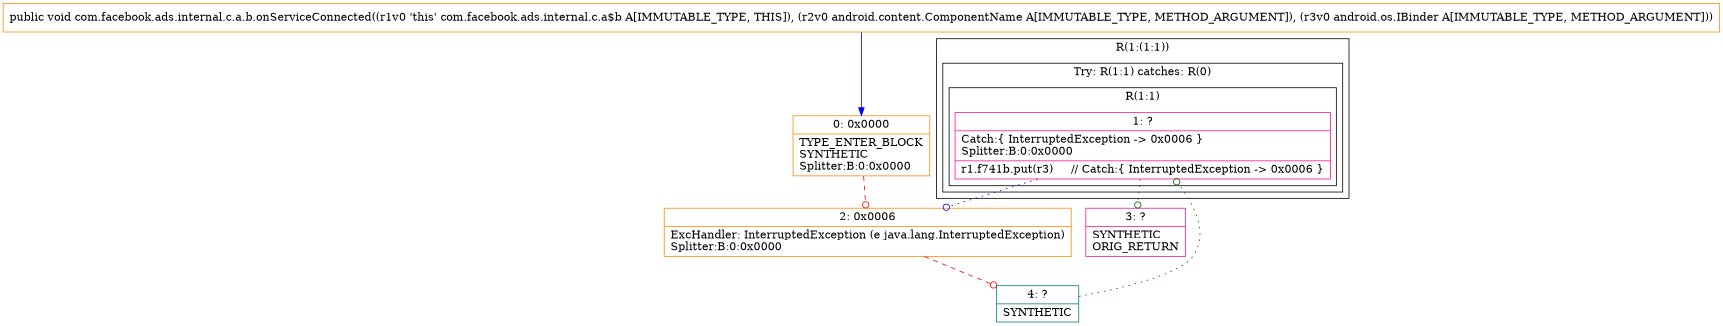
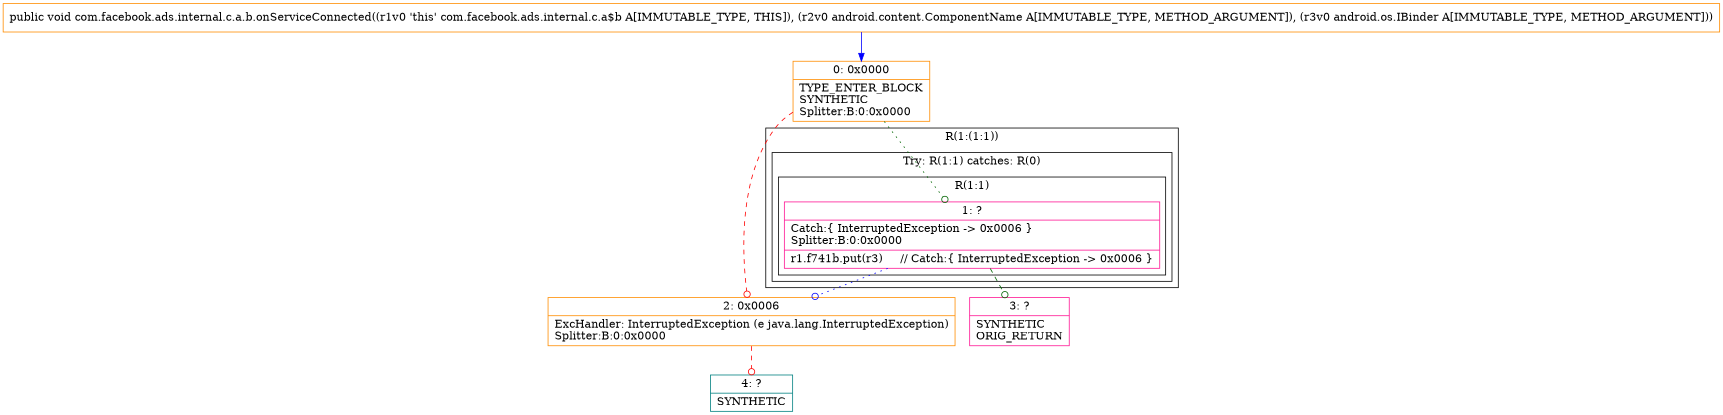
(1139, 190) -> (997, 280)
(1175, 269) -> (914, 159)
